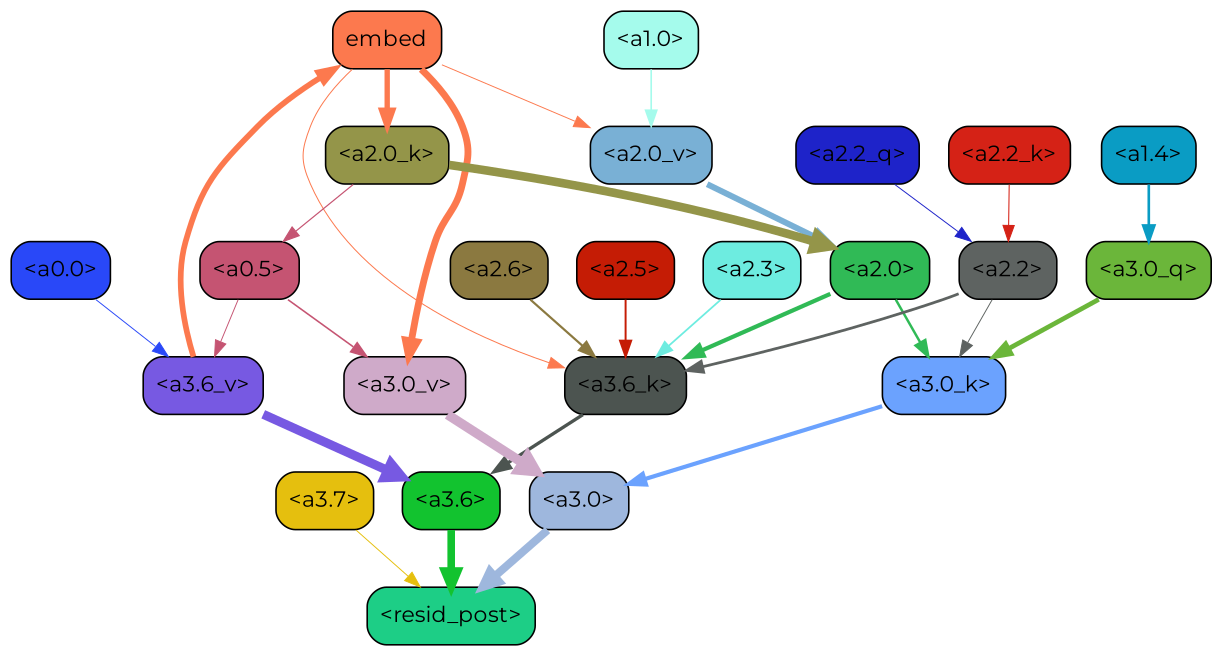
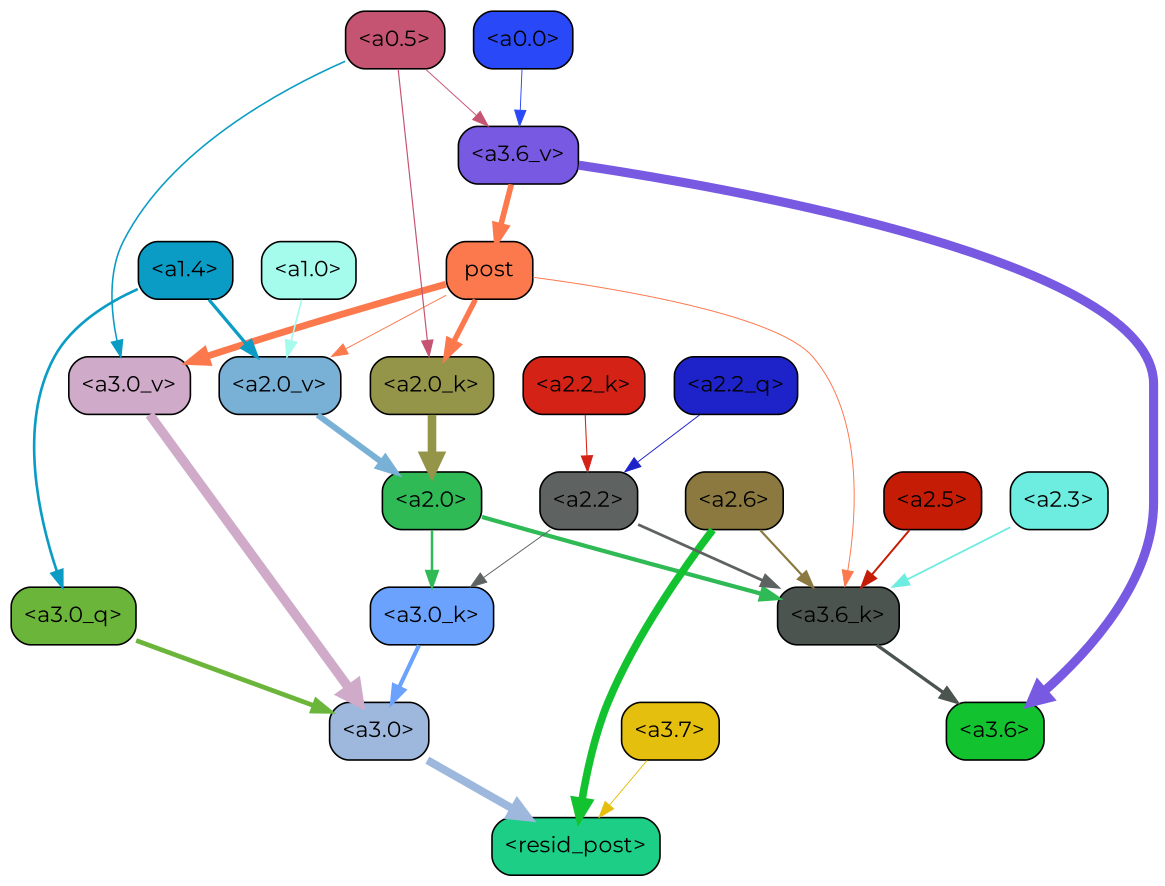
(387, 40) -> (490, 270)
(332, 202) -> (413, 205)
none -> (228, 322)
(321, 323) -> (181, 167)
(1054, 324) -> (225, 673)
(451, 551) -> (630, 657)
